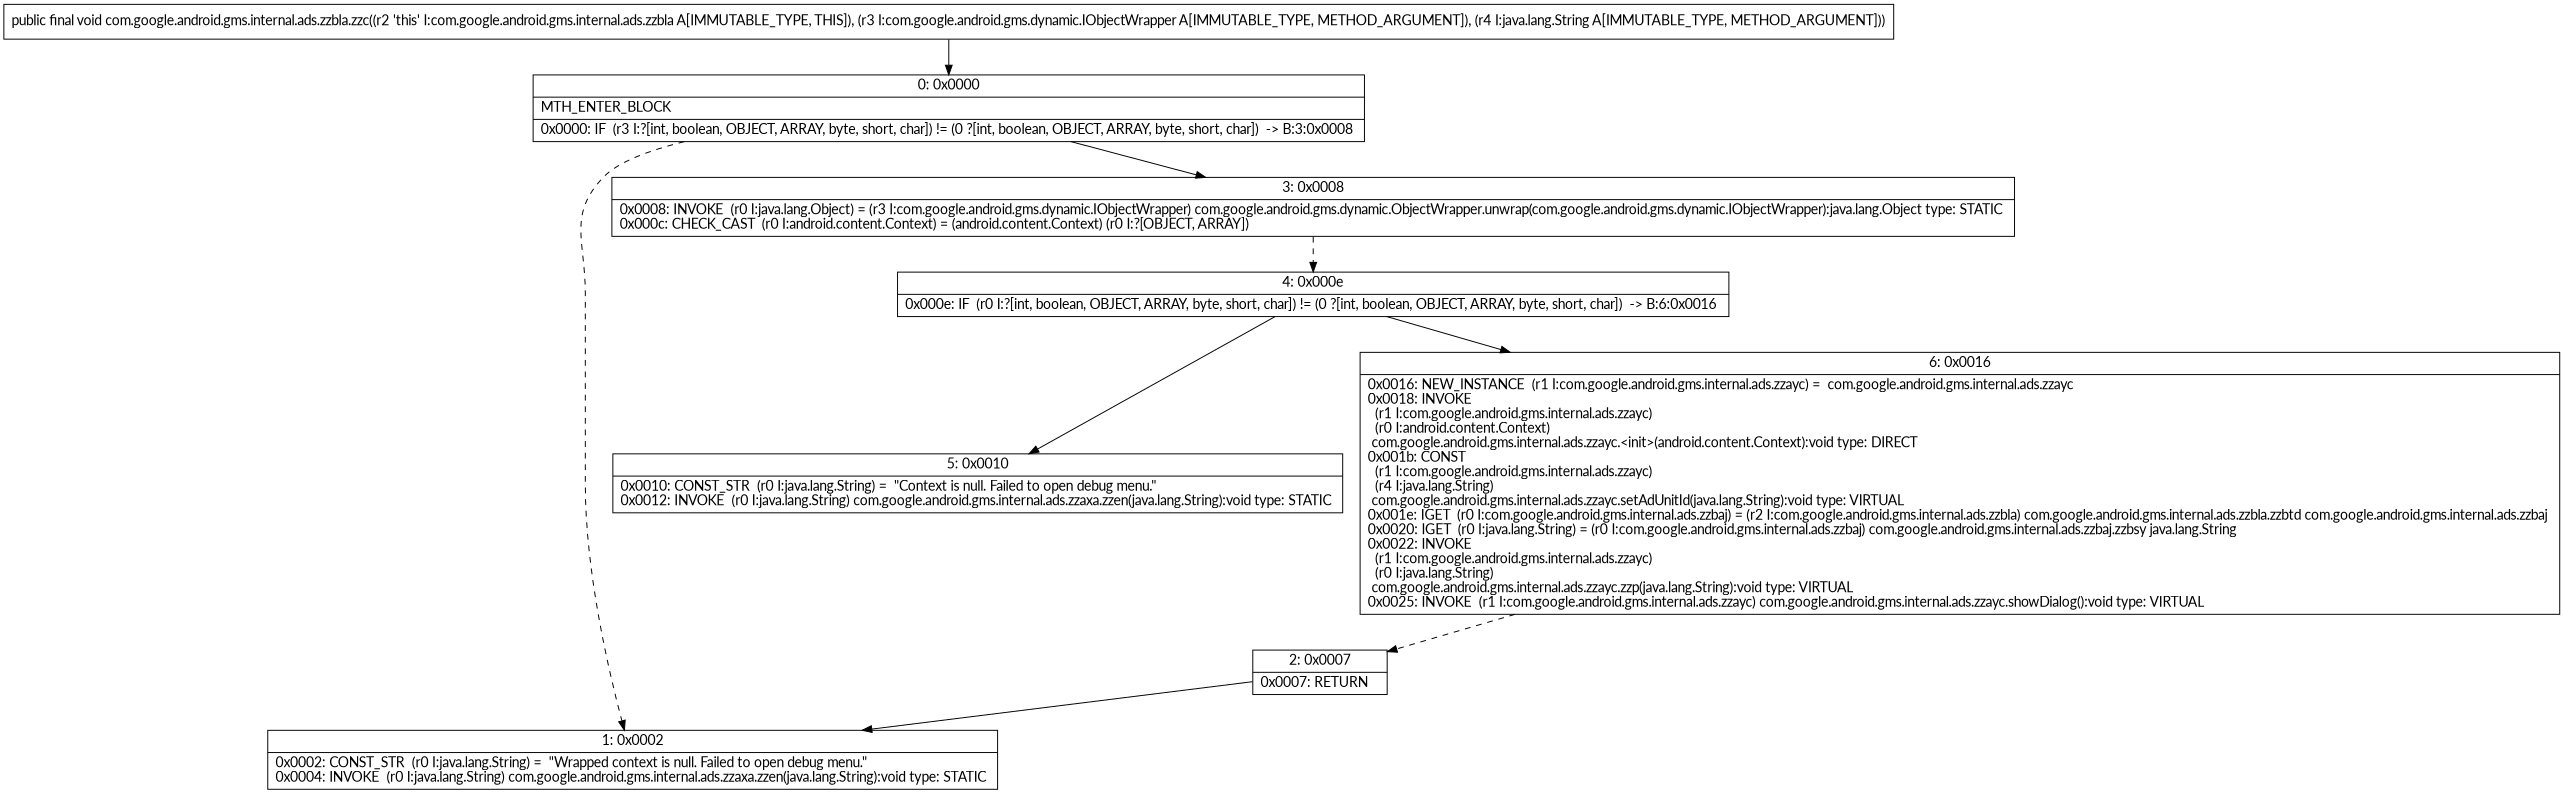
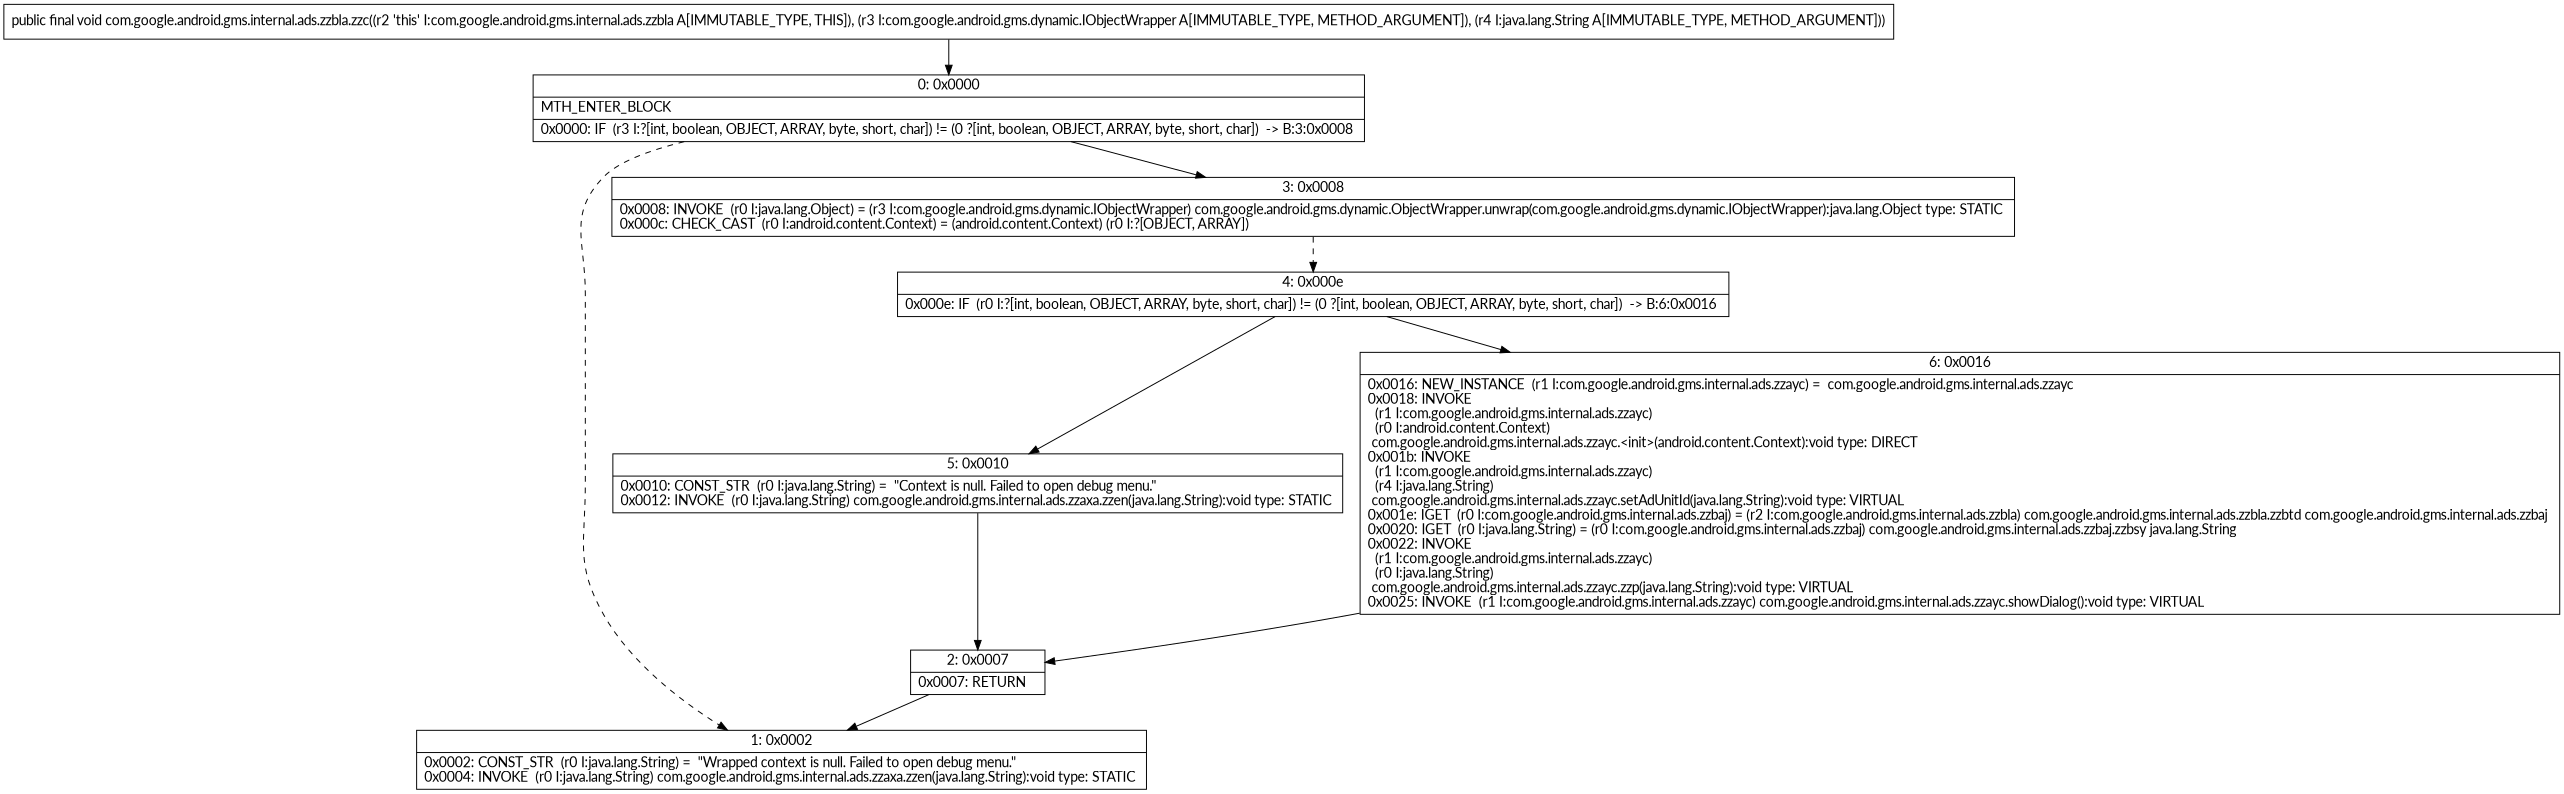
(1421, 458) -> (1423, 458)
none -> (978, 577)
(1456, 632) -> (1208, 639)
